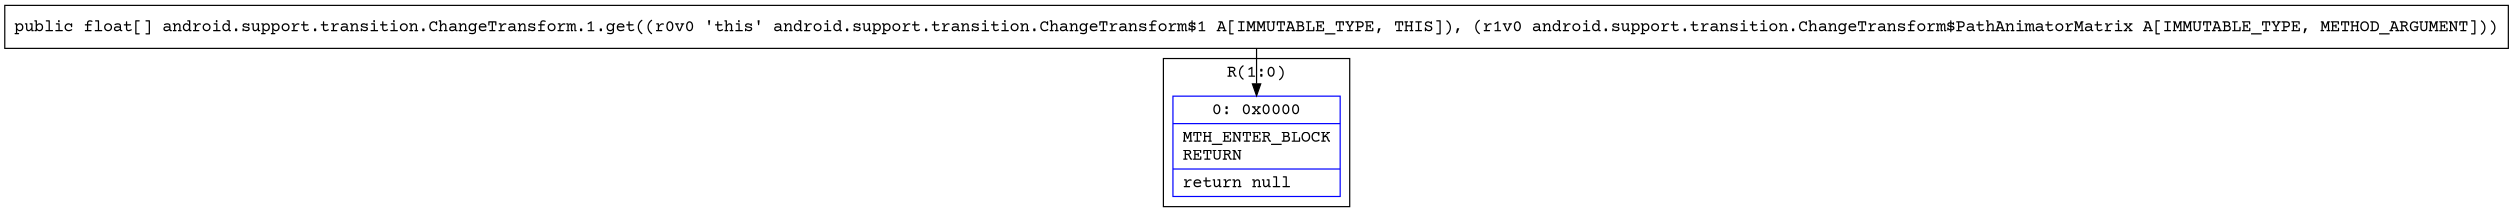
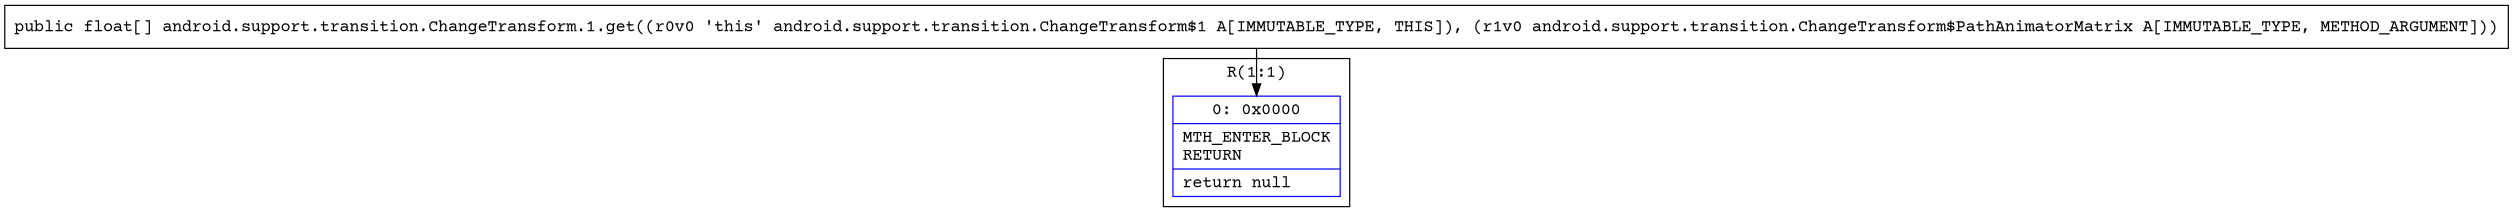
(1257, 72) -> (1257, 72)
